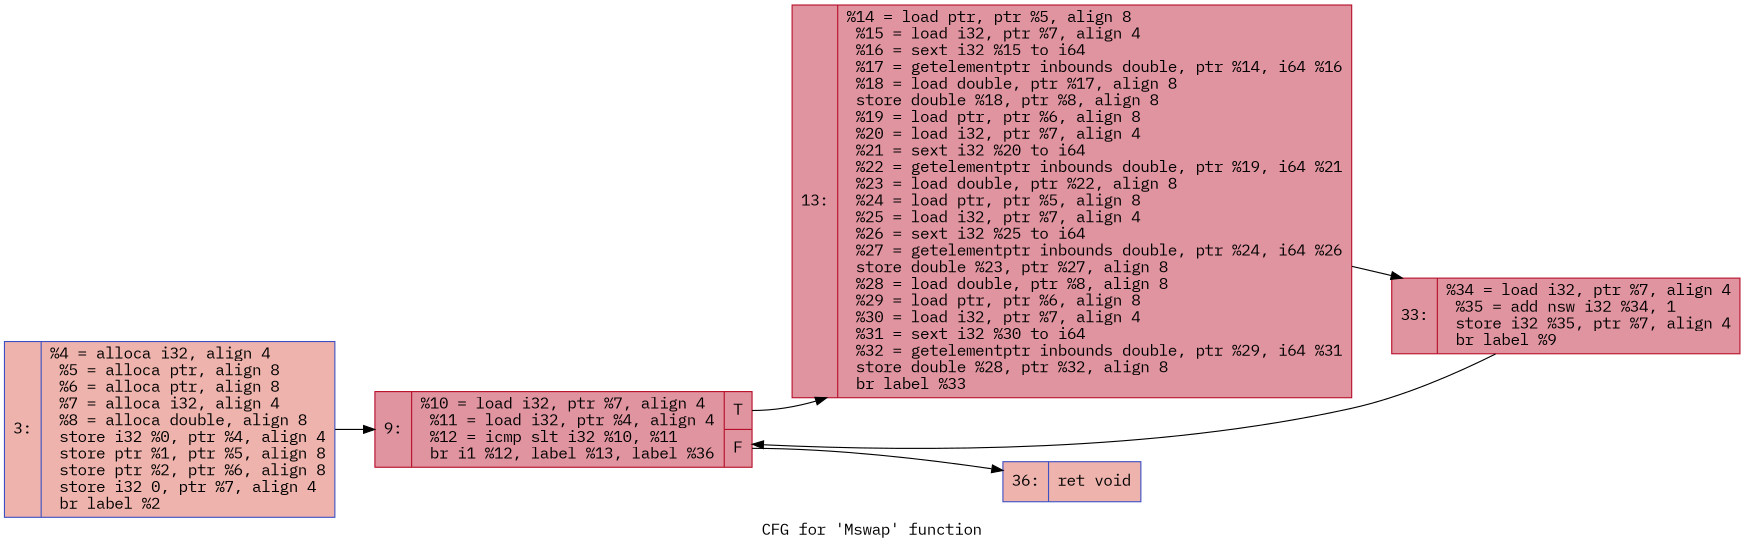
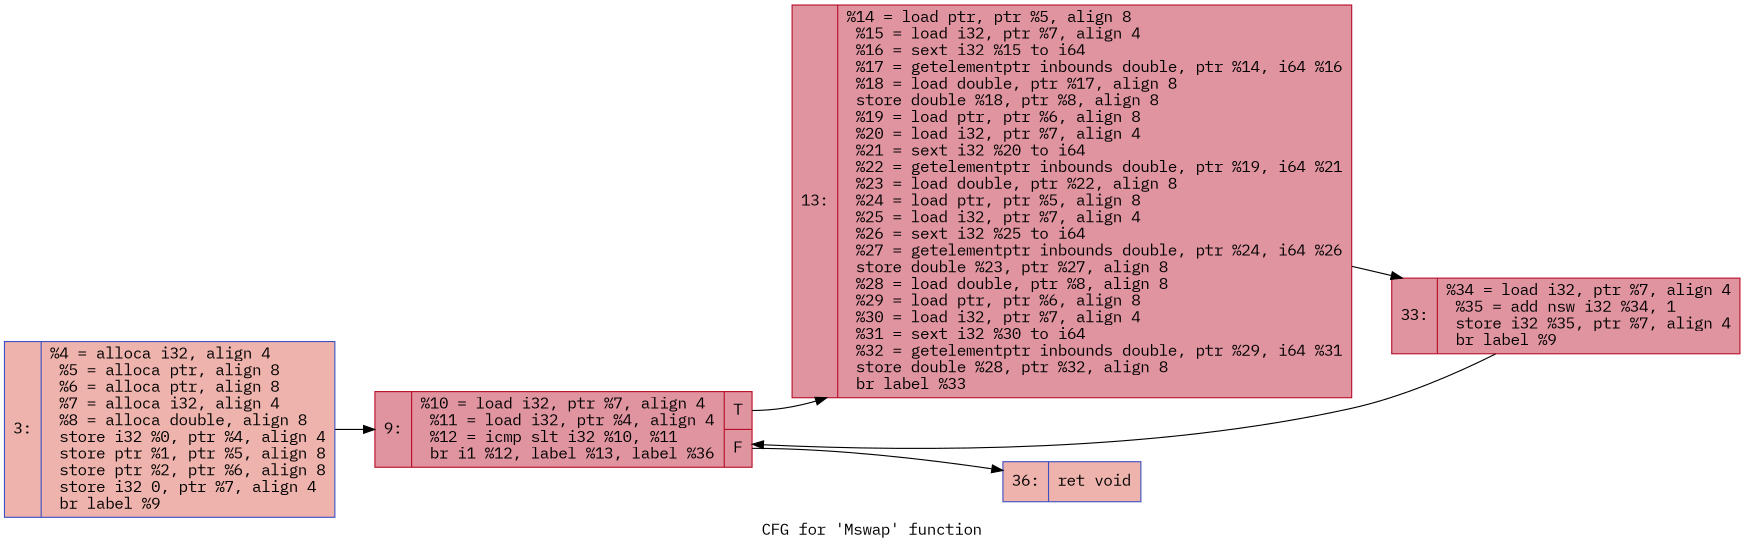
(106, 504) -> (106, 504)
